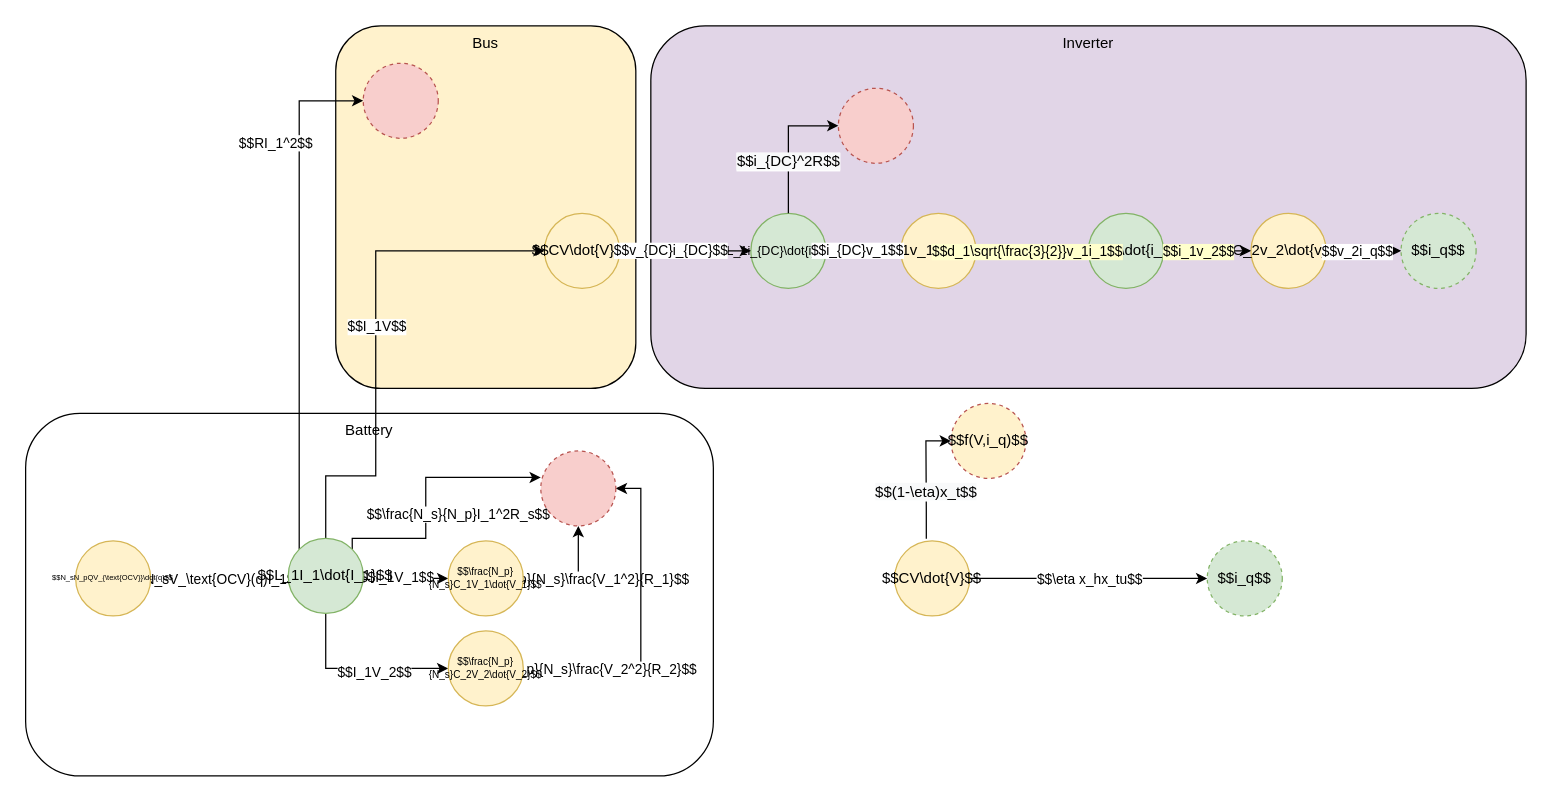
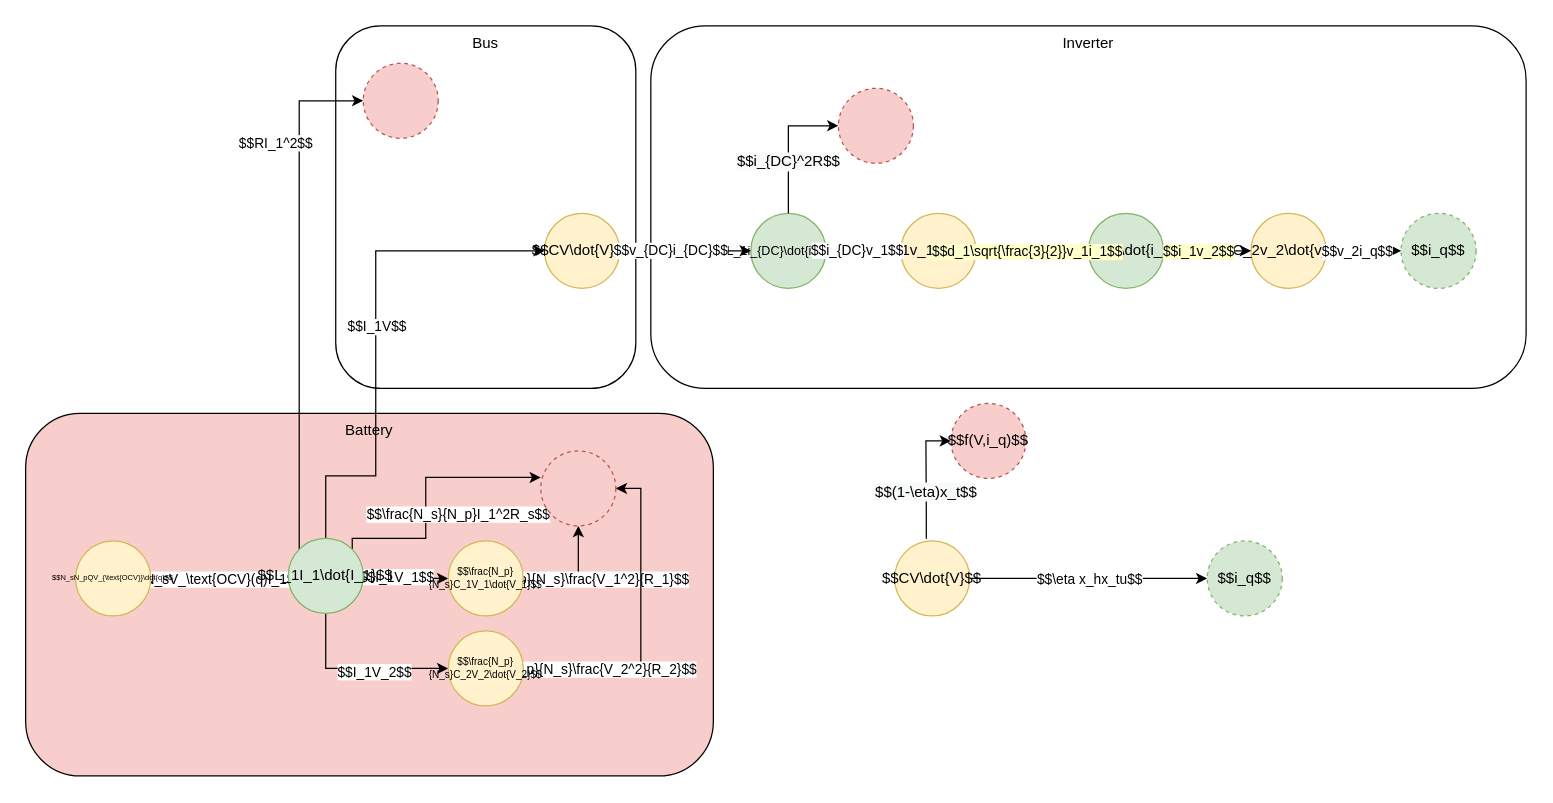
(486, 207) -> (486, 207)
(1088, 207) -> (1088, 207)
(988, 441) -> (988, 441)
(369, 594) -> (369, 594)
